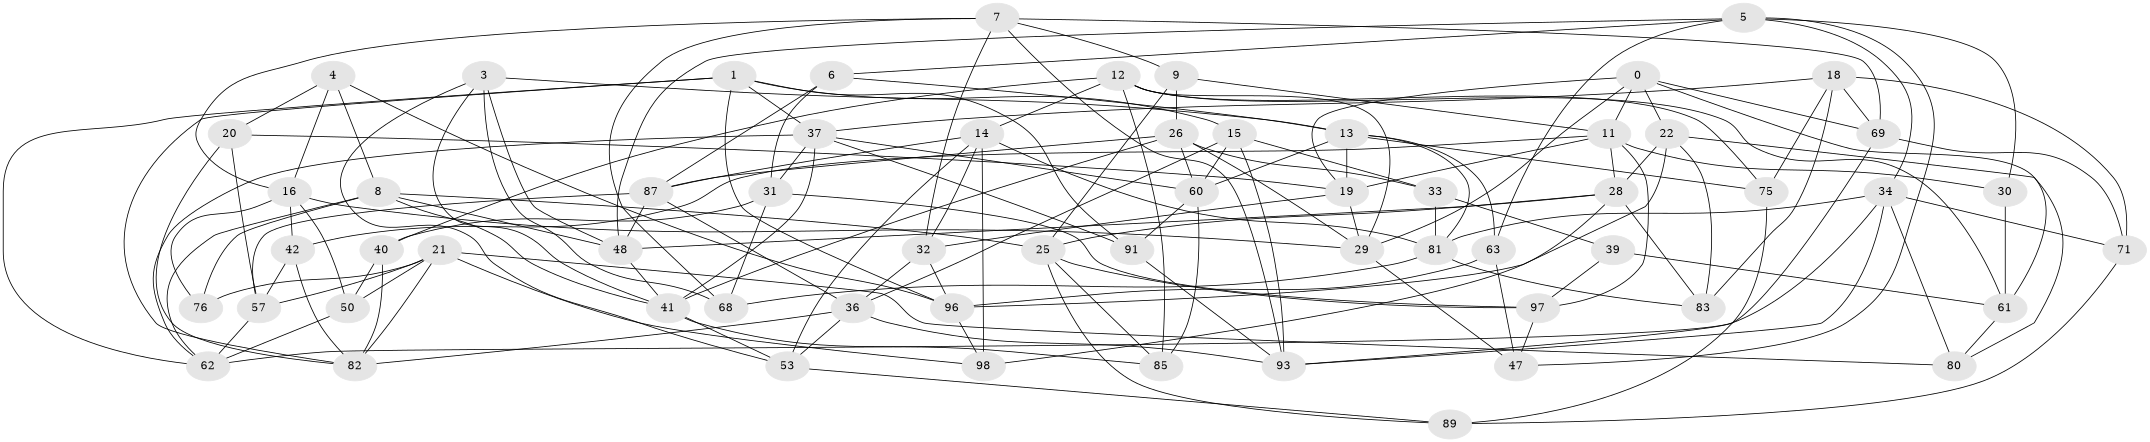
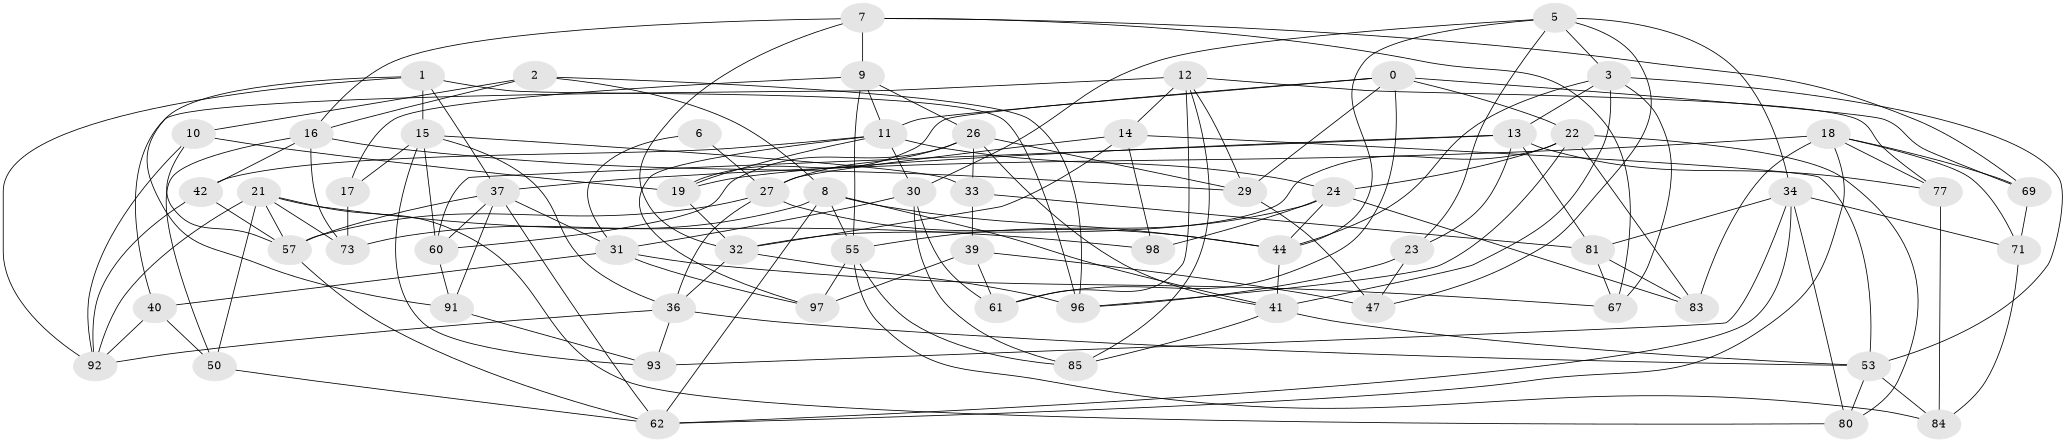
(1288, 47) -> (1582, 47)
(333, 76) -> (535, 76)
(1007, 91) -> none
(194, 116) -> (1331, 398)
(230, 134) -> (194, 134)
(1200, 162) -> none
none -> (348, 192)
(651, 192) -> (767, 192)
(1616, 192) -> (1334, 192)
(1766, 192) -> (1941, 192)
none -> (1284, 199)
(1171, 207) -> none
(795, 212) -> (408, 211)
(1354, 221) -> none
none -> (773, 222)
(621, 250) -> (1280, 250)
(1043, 250) -> (853, 250)
(1494, 250) -> (1412, 250)
(1197, 279) -> (953, 311)
(1754, 305) -> none
(201, 308) -> (348, 250)
(726, 308) -> (1616, 308)
(1529, 331) -> (1165, 273)
(965, 332) -> none
(1980, 337) -> (1858, 395)
(355, 366) -> (95, 366)
(1450, 424) -> (1939, 424)
